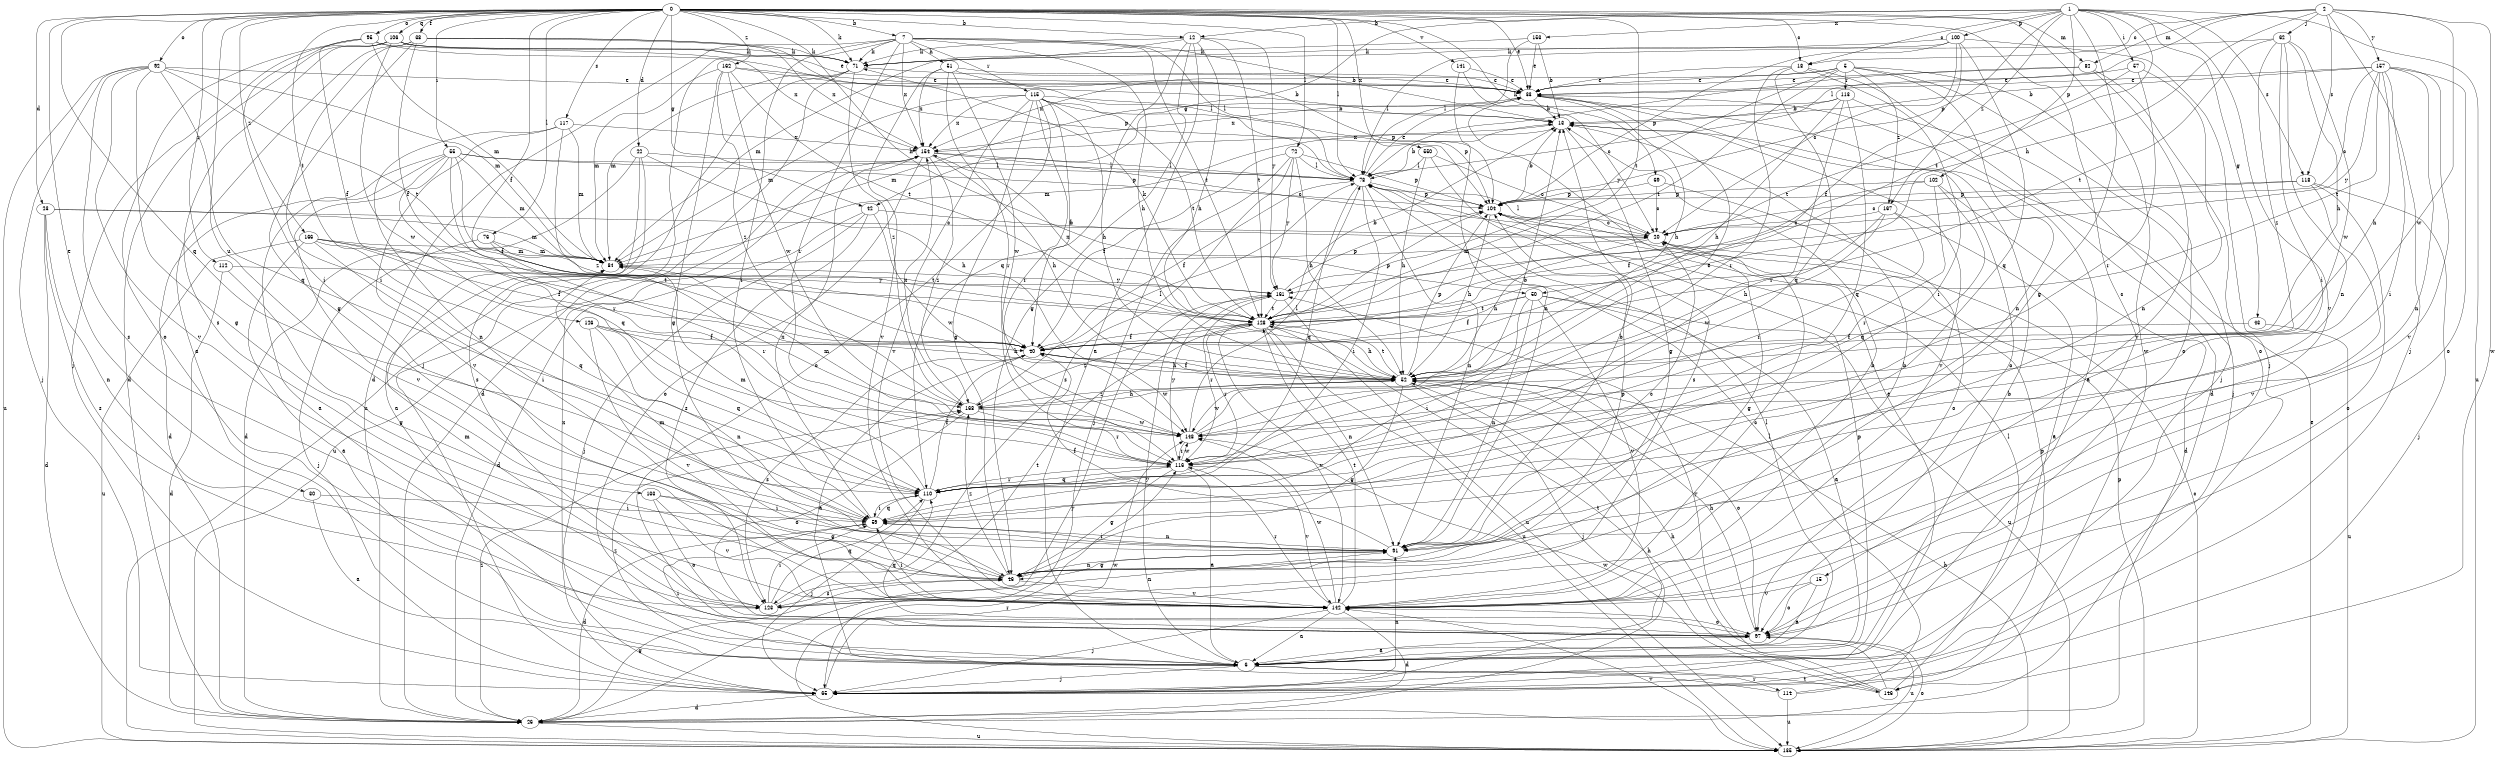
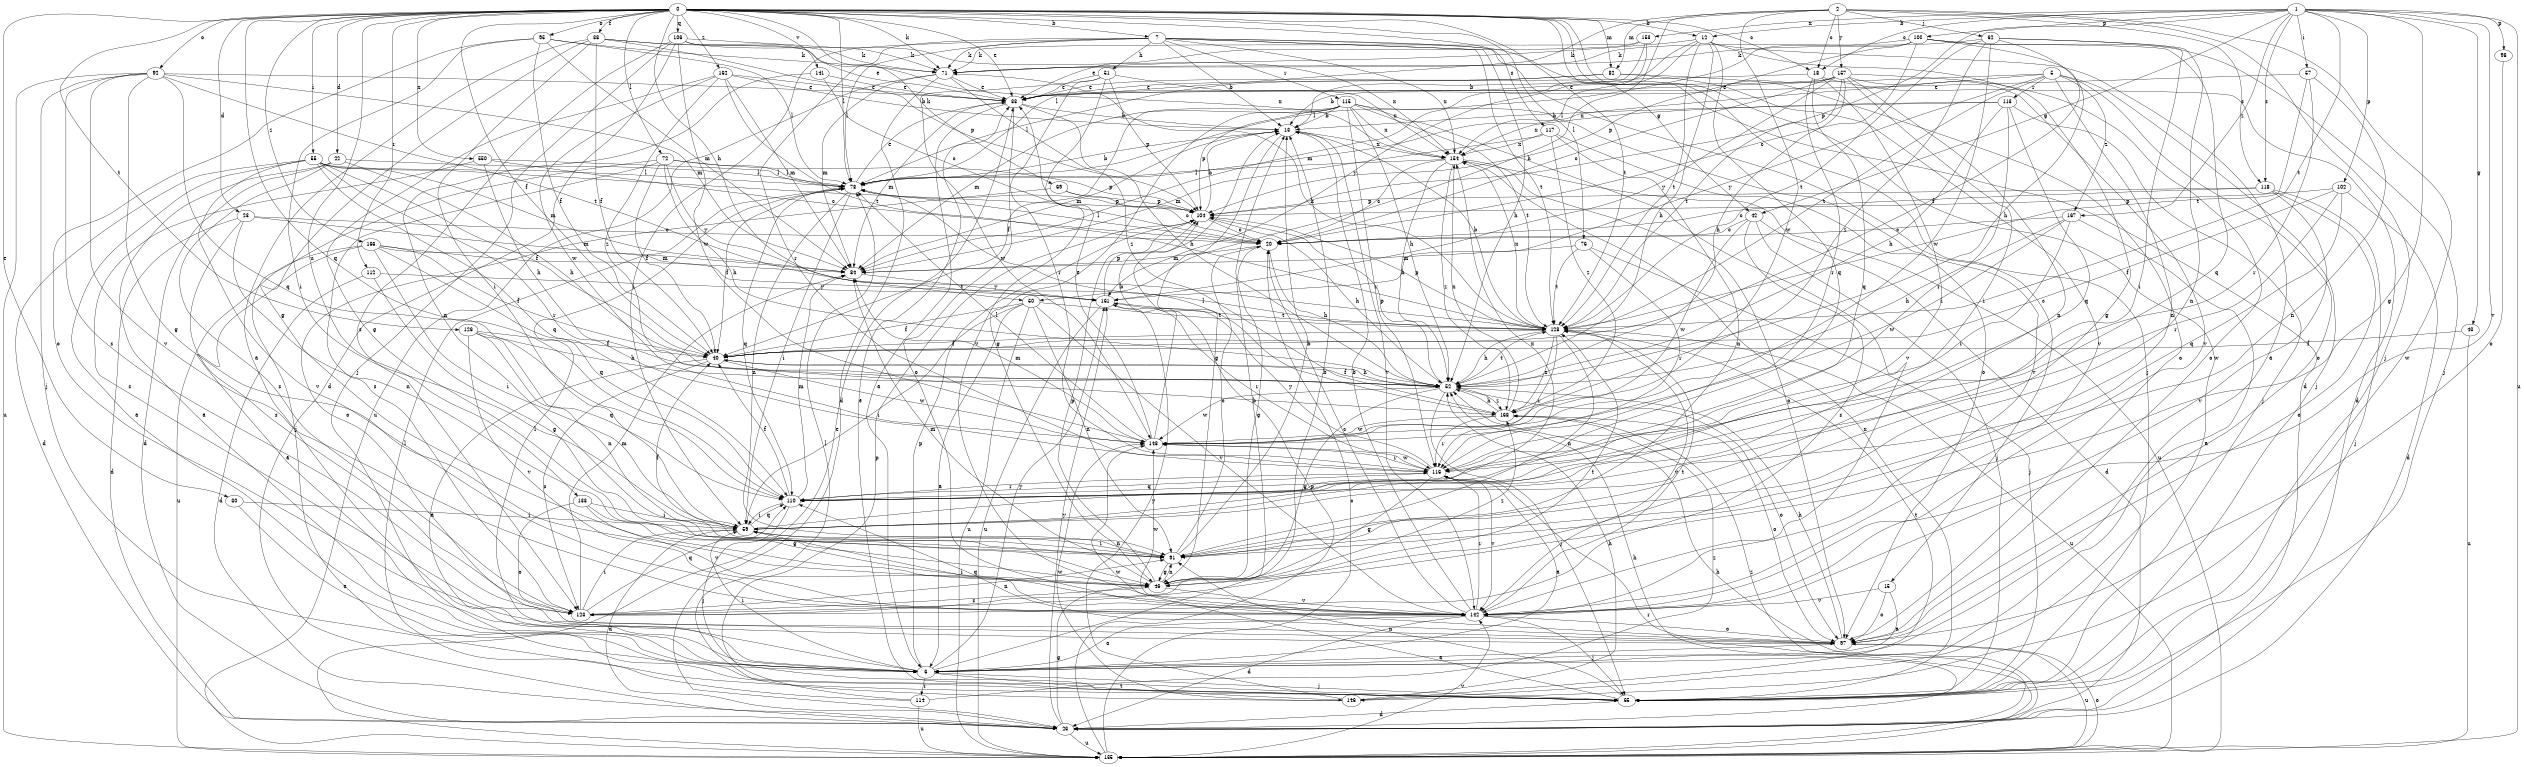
none -> (2504, 56)
